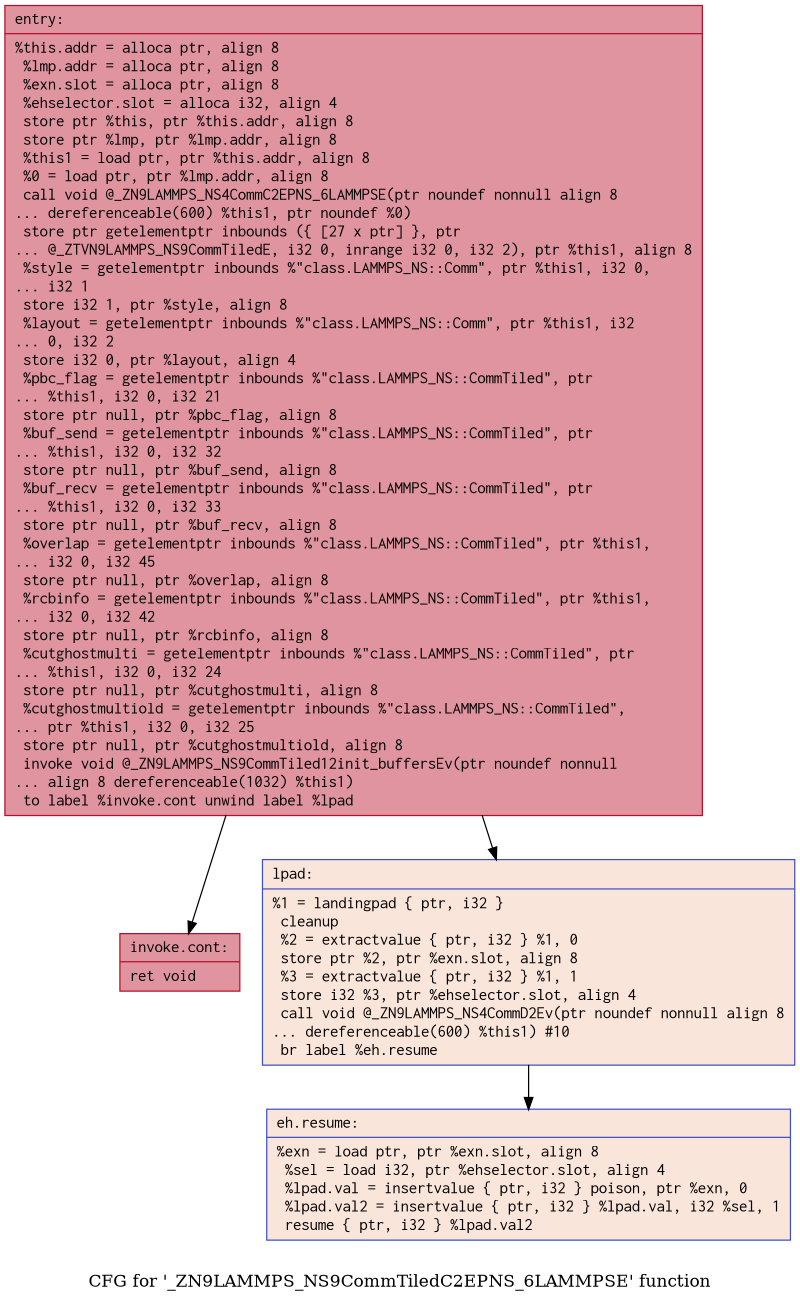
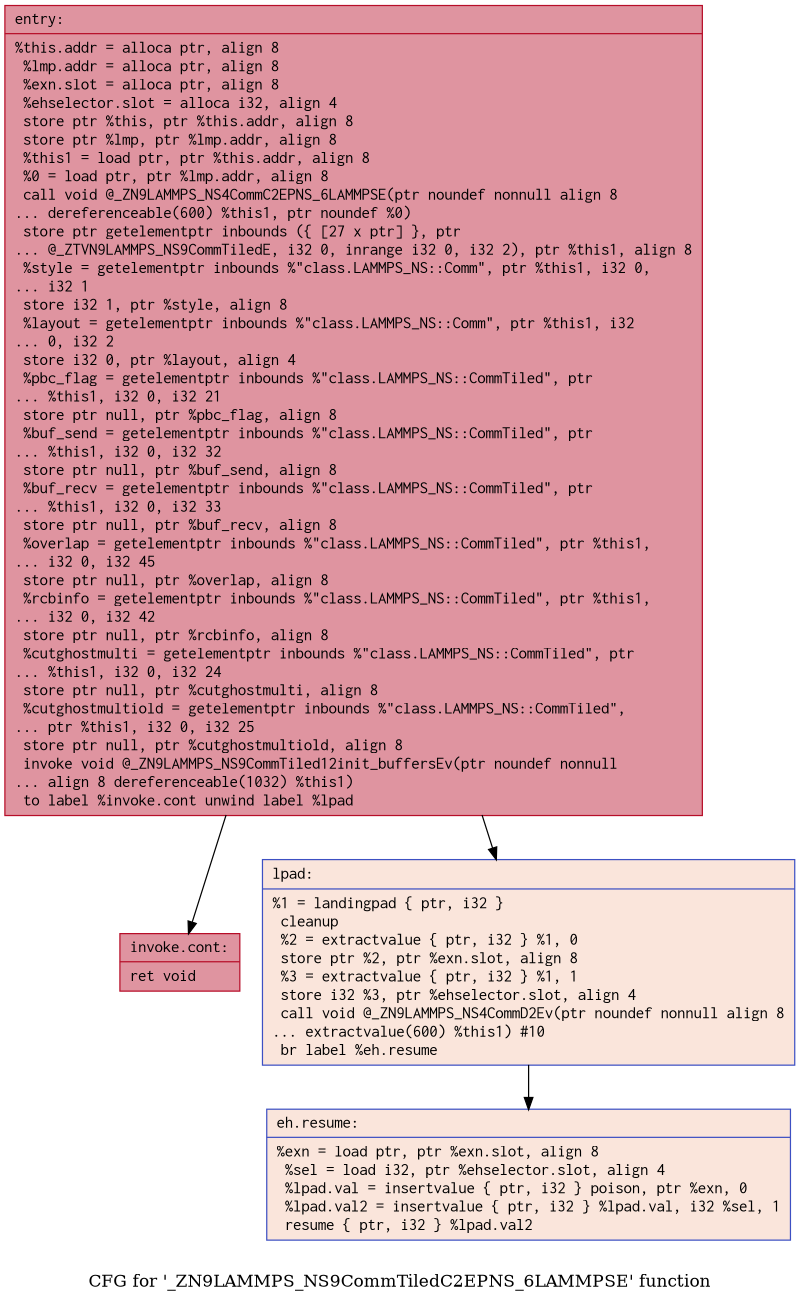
(422, 1032) -> (409, 1032)
